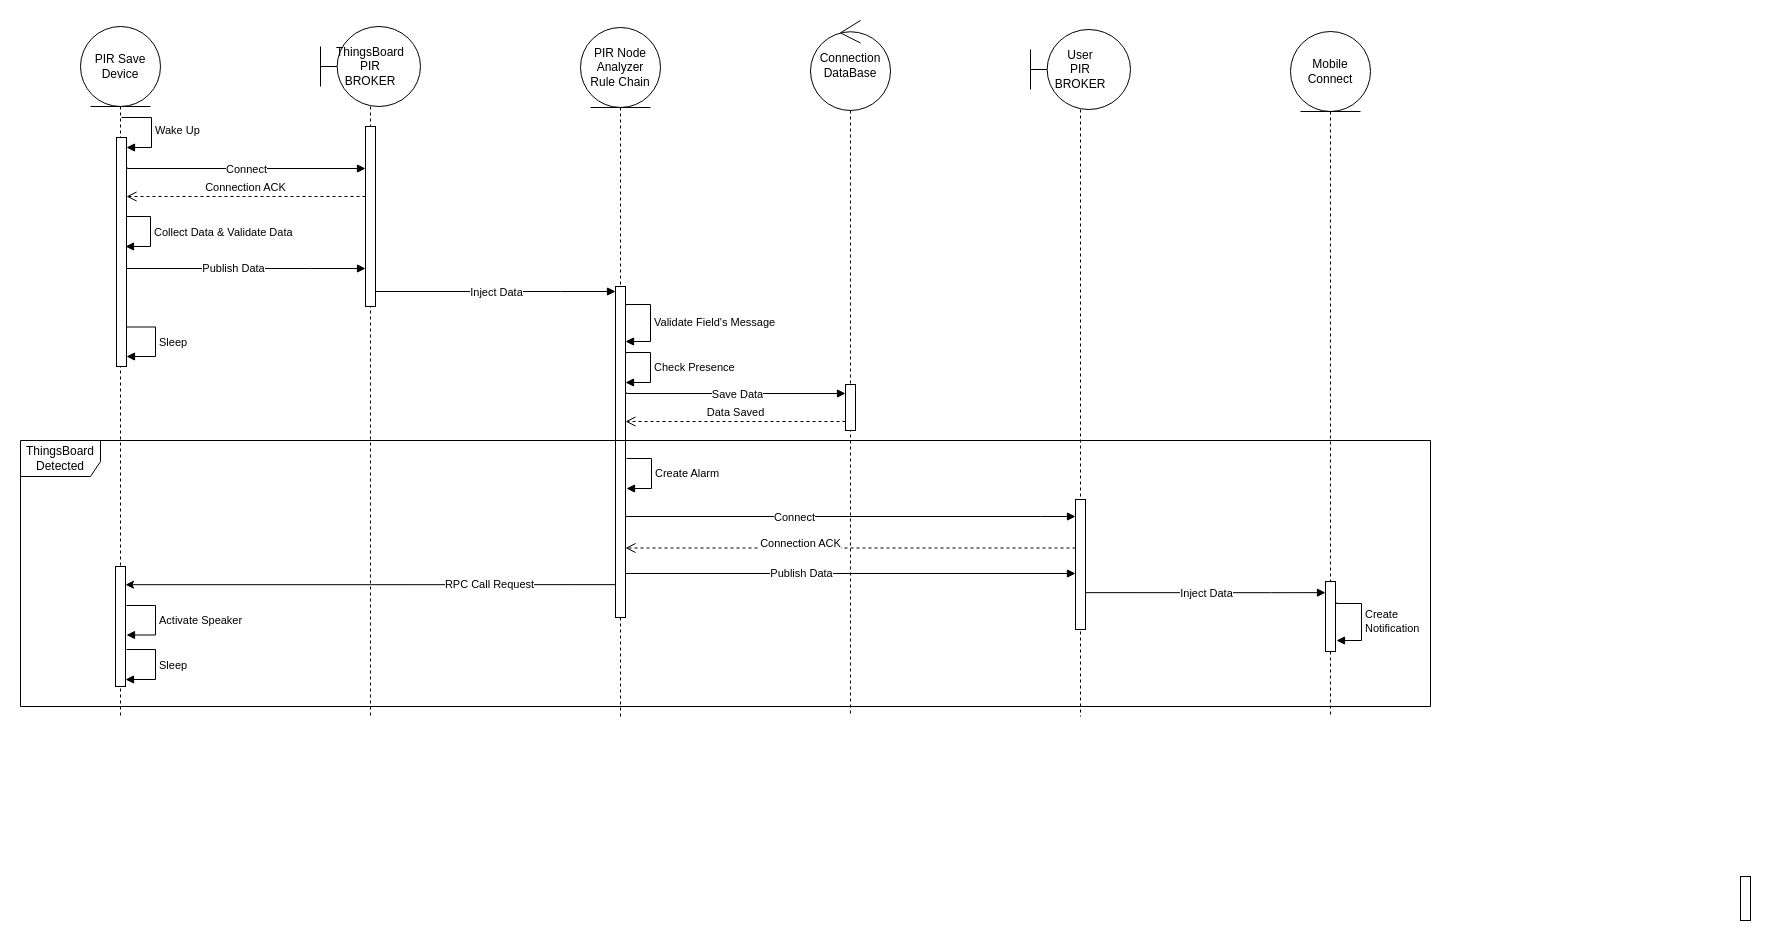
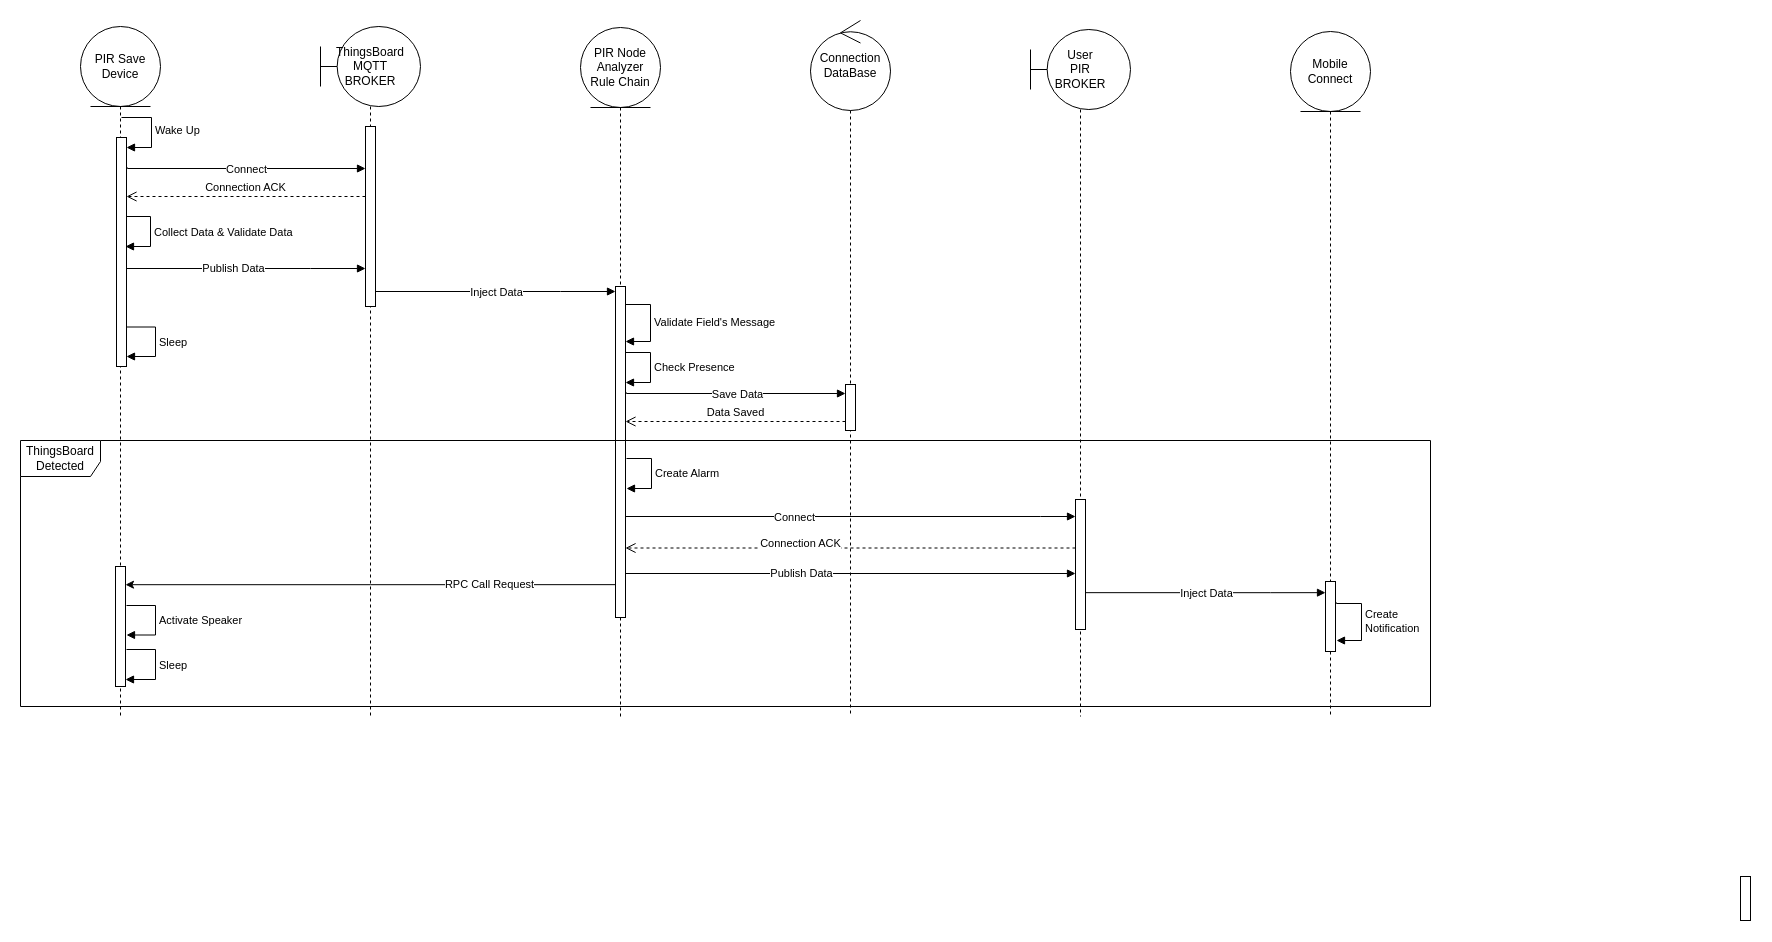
(371, 67) -> (371, 67)
